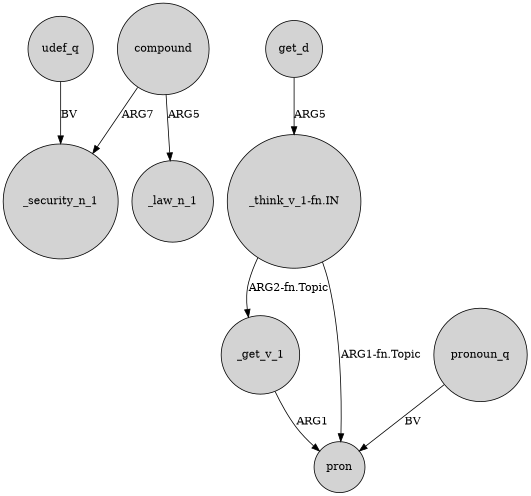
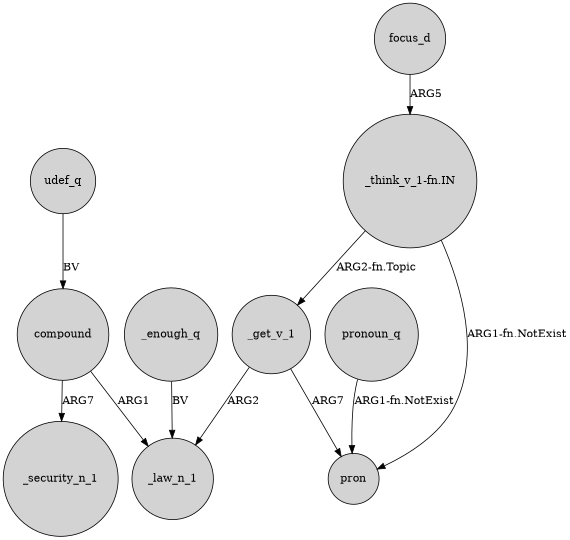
(294, 49) -> (410, 39)
(61, 109) -> (63, 247)
(184, 115) -> (134, 401)
none -> (171, 335)
(381, 355) -> (517, 335)
none -> (225, 403)
(313, 422) -> (328, 401)
(413, 422) -> (404, 401)
